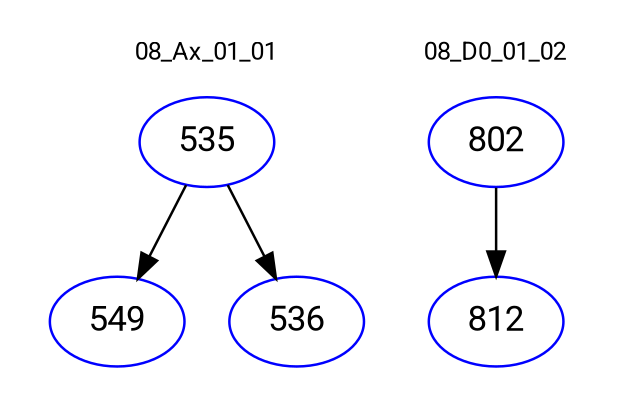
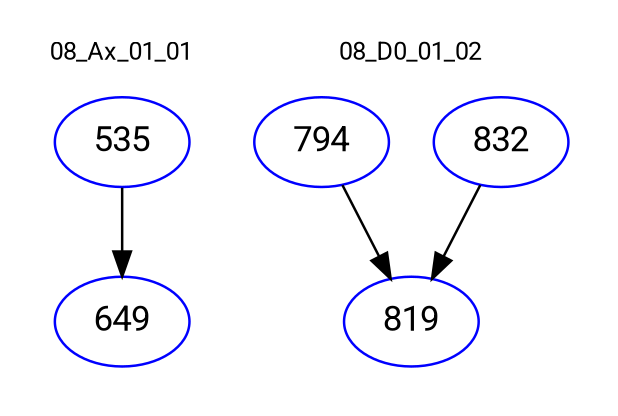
none -> (322, 142)
(496, 142) -> (501, 142)
(117, 322) -> (122, 322)
(297, 322) -> none
(496, 322) -> (411, 322)
